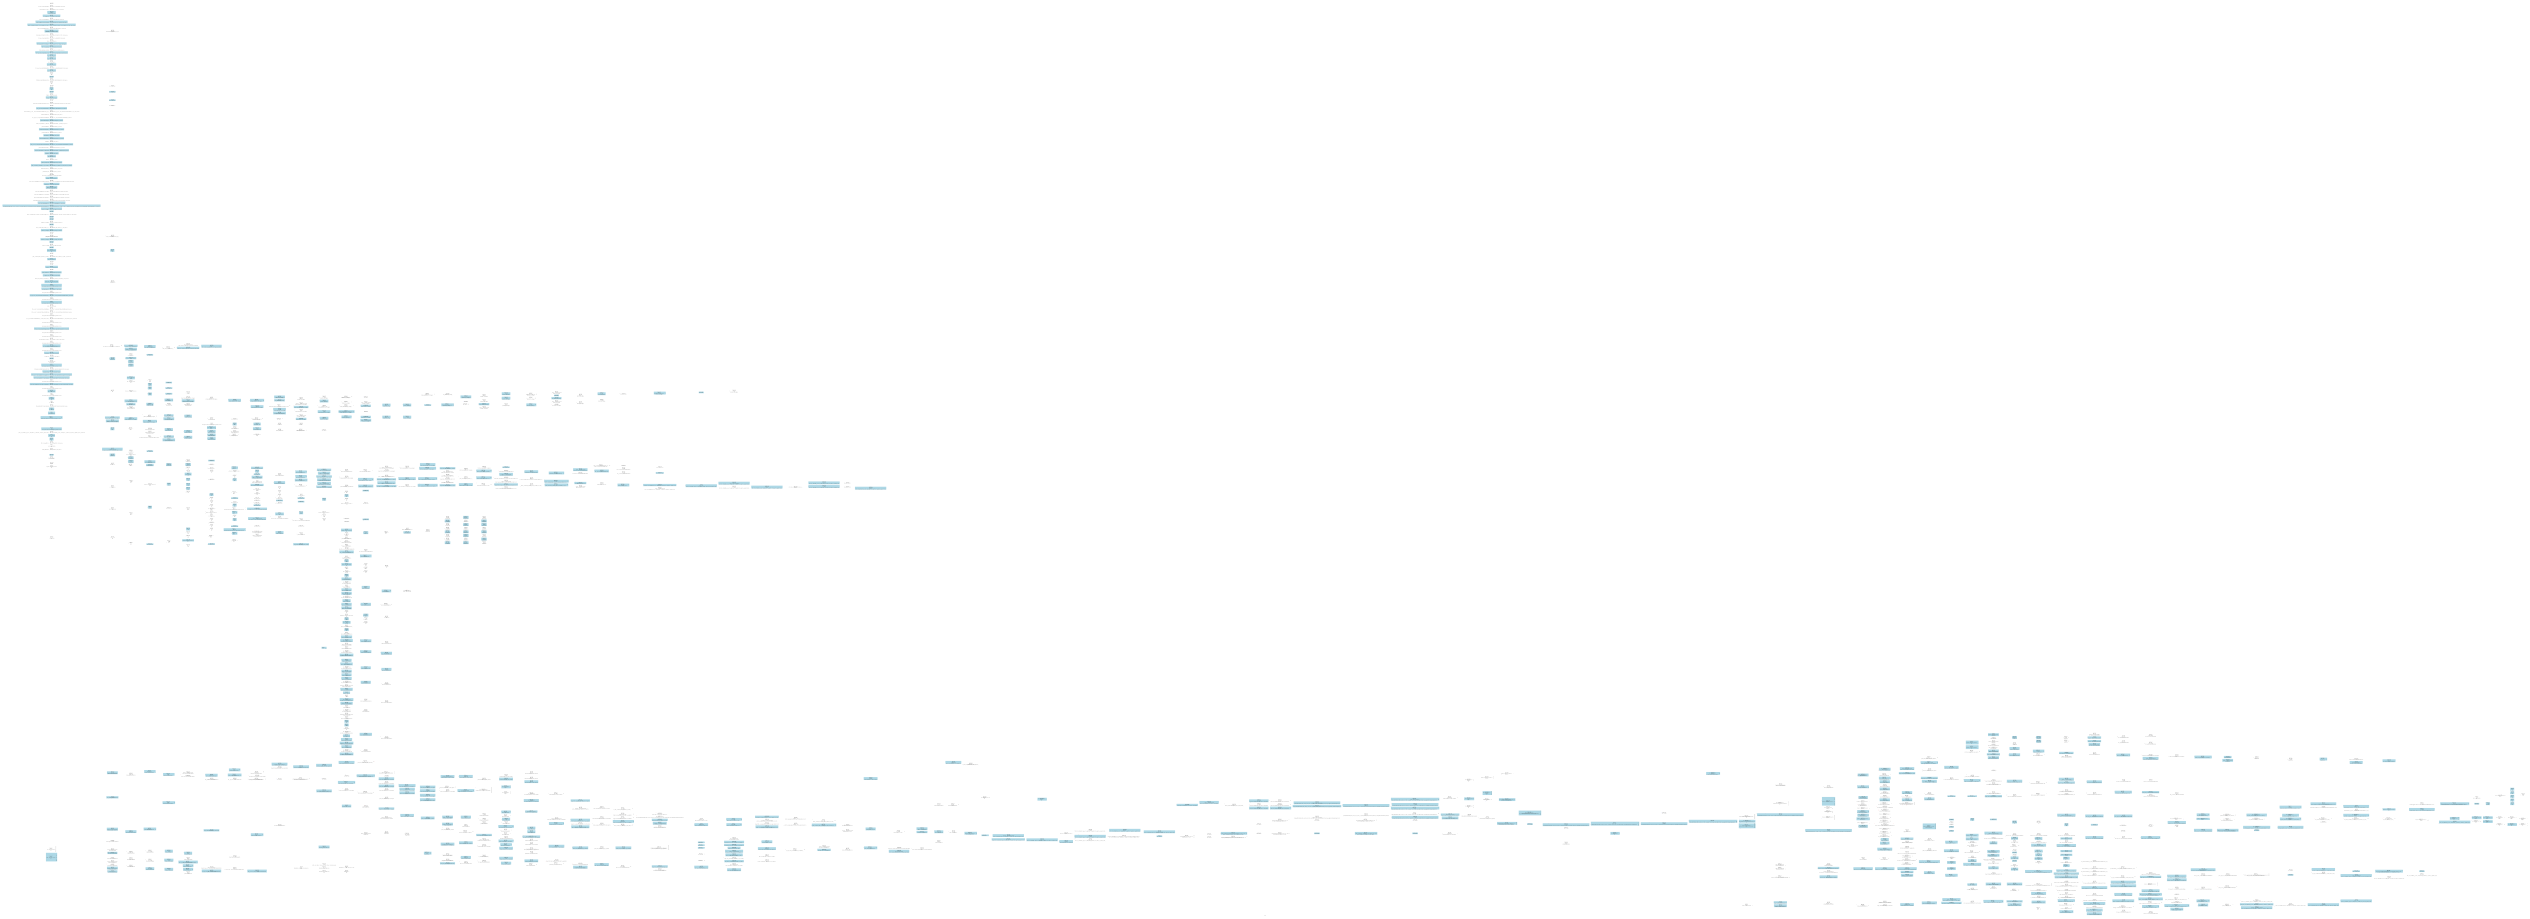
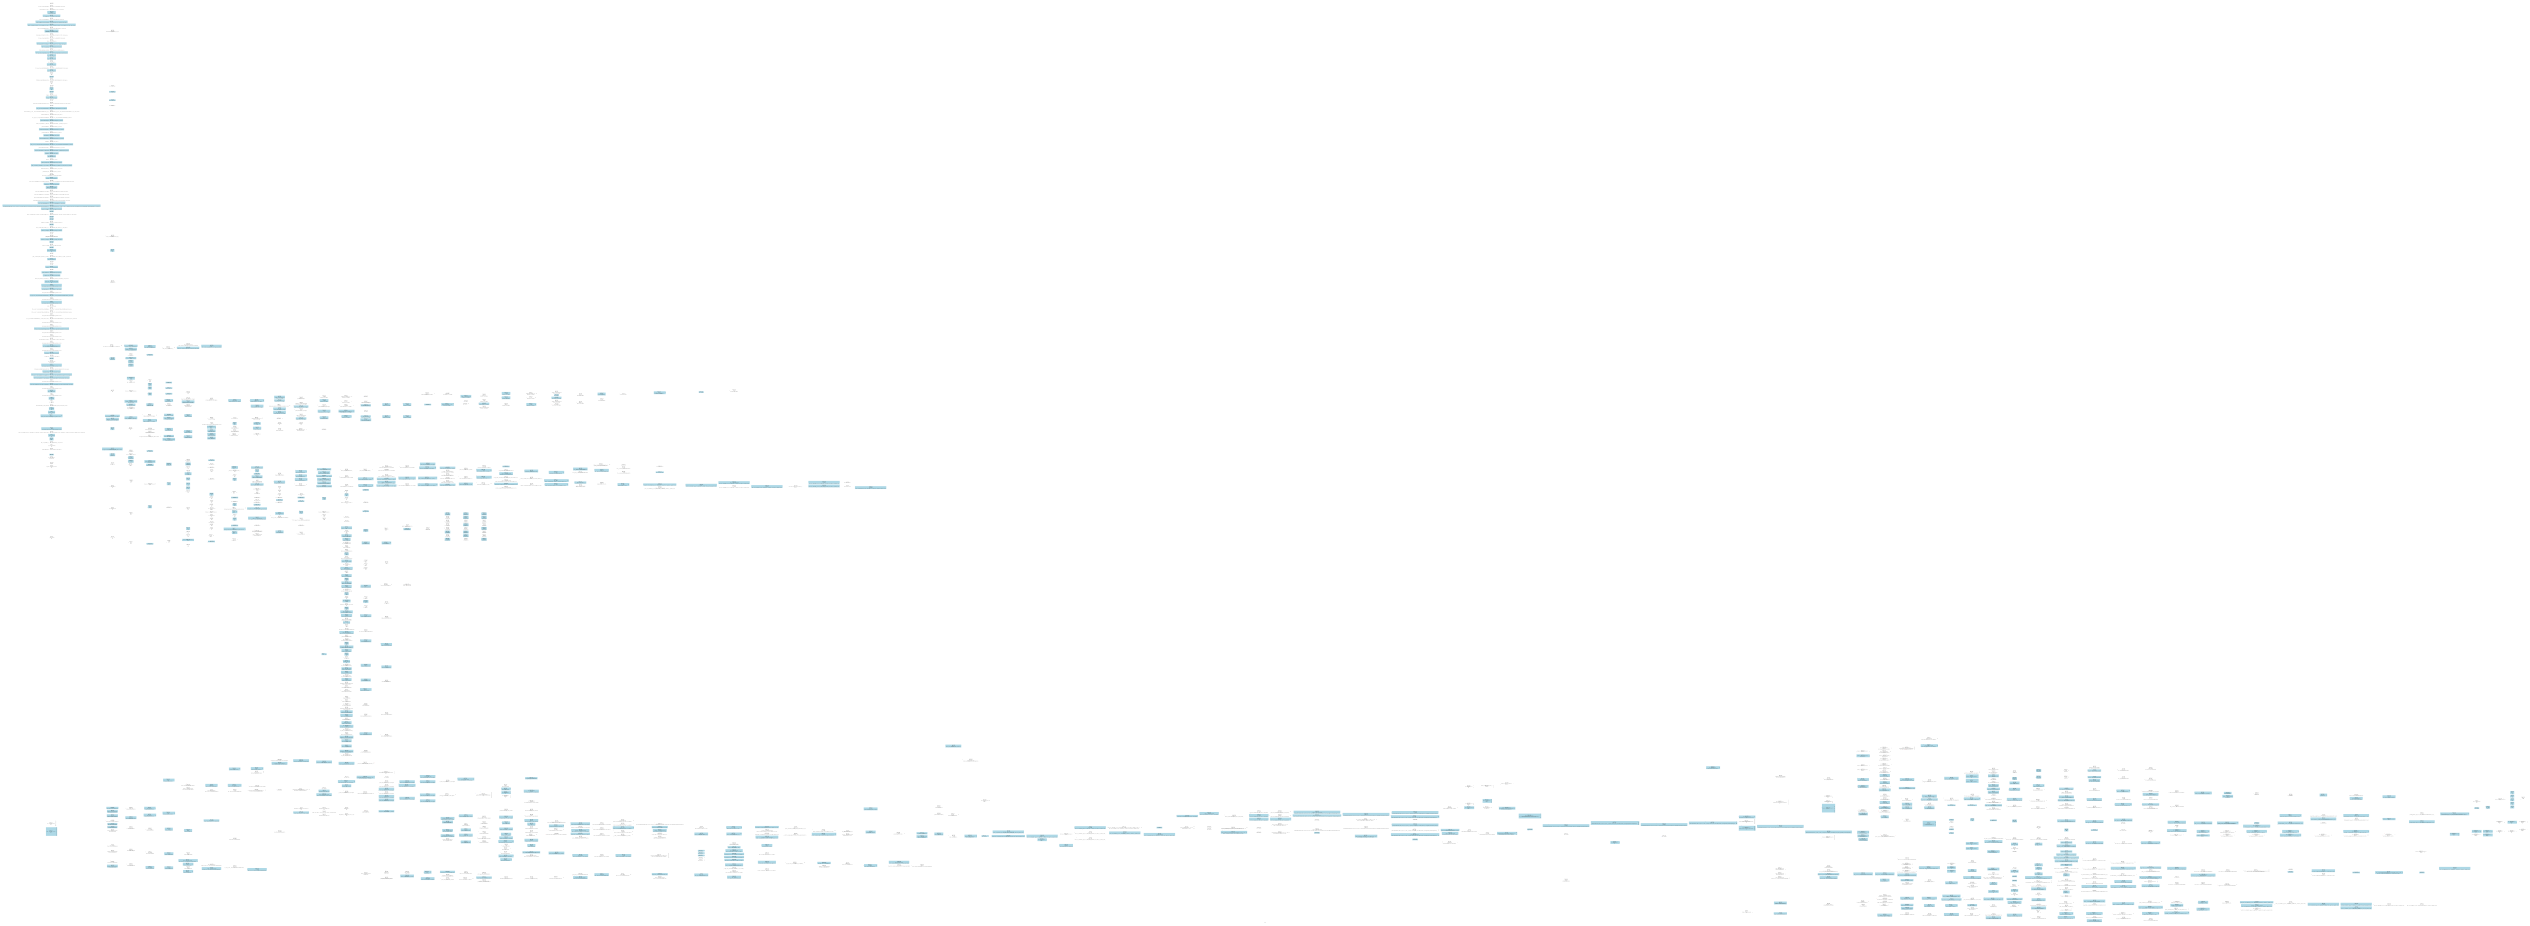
none -> (386, 796)
